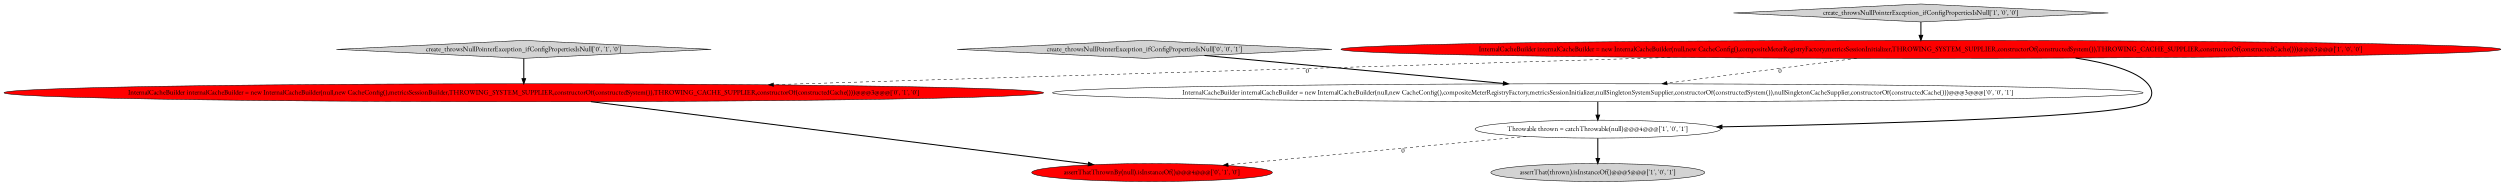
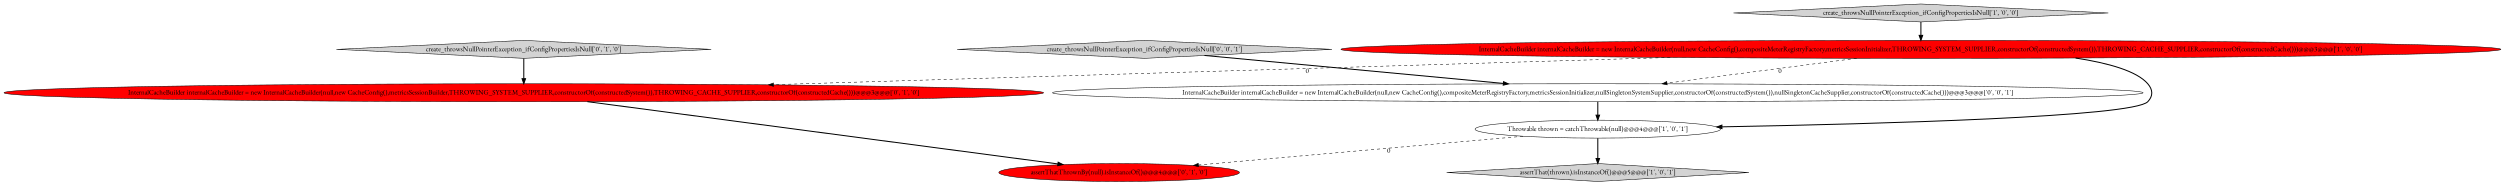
(1598, 173) -> (1598, 173)
